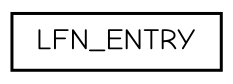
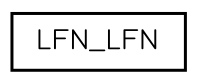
(117, 42) -> (99, 42)
